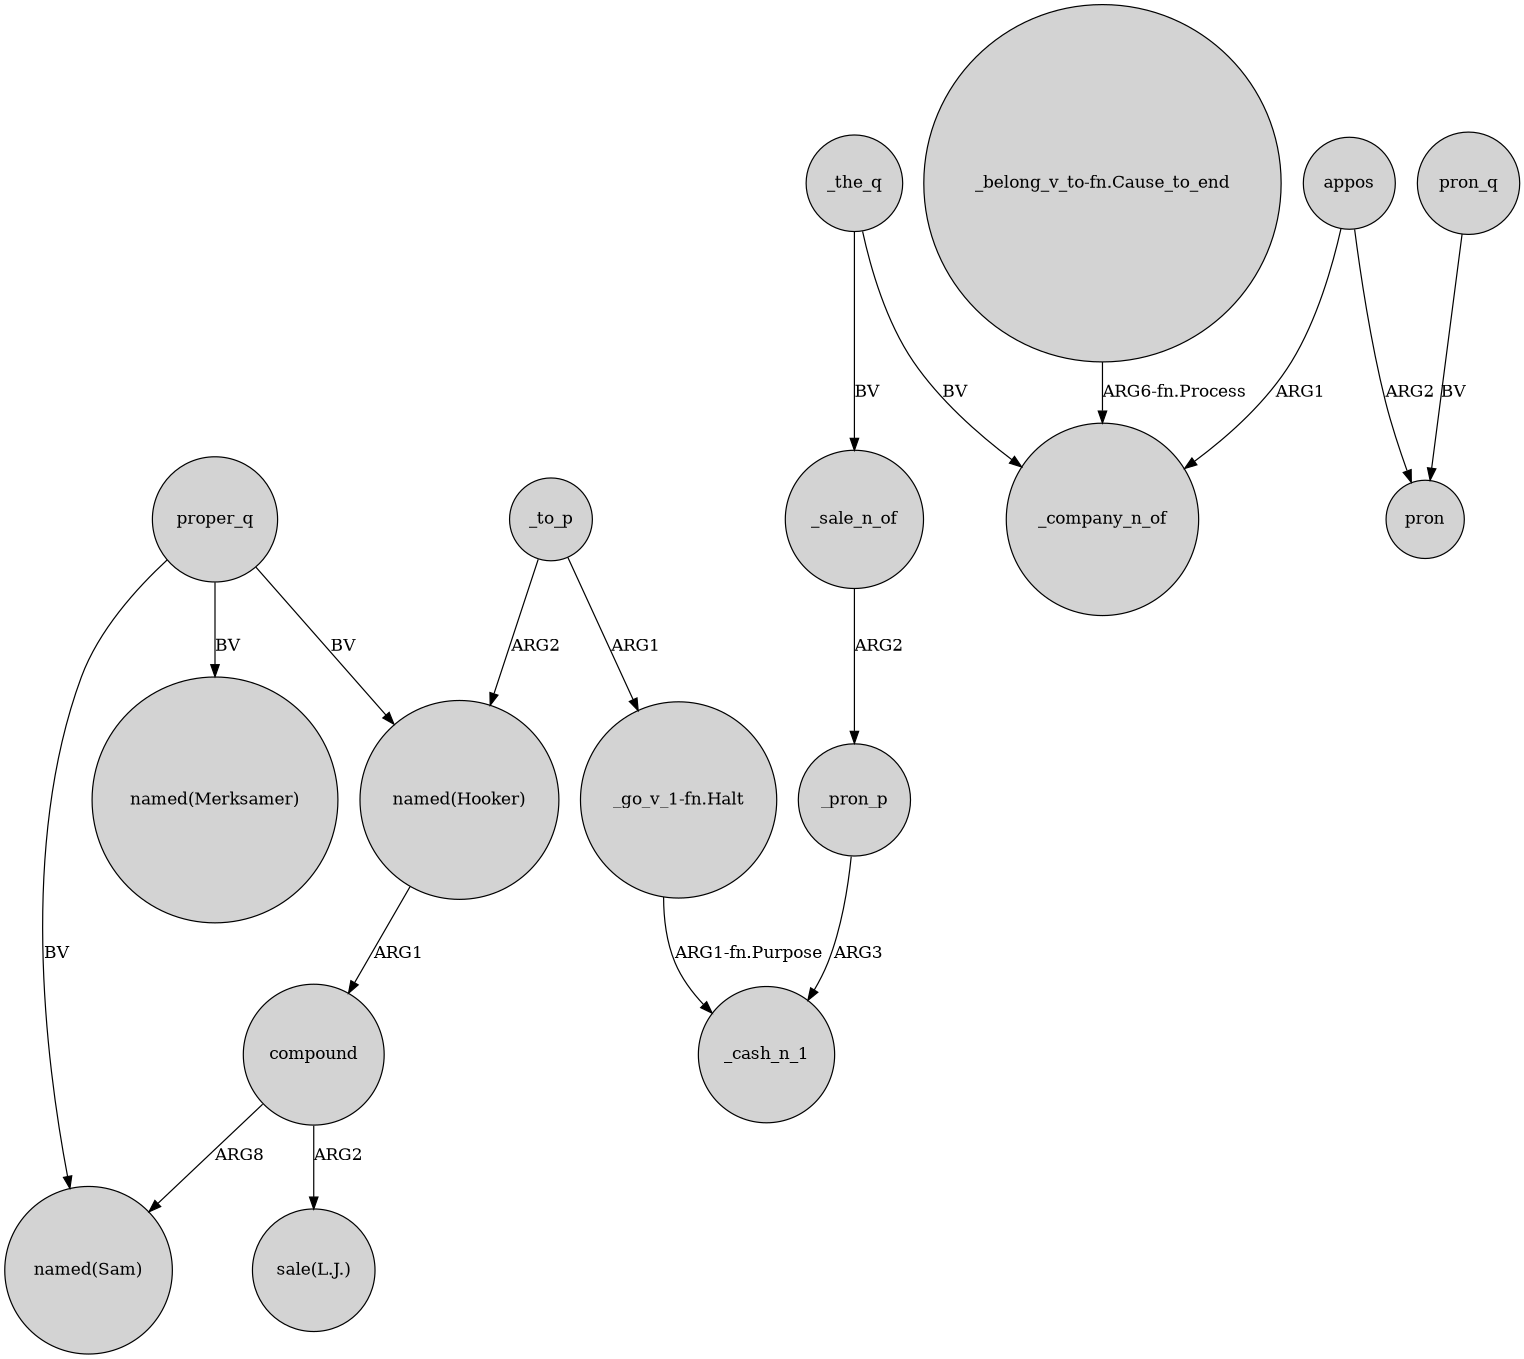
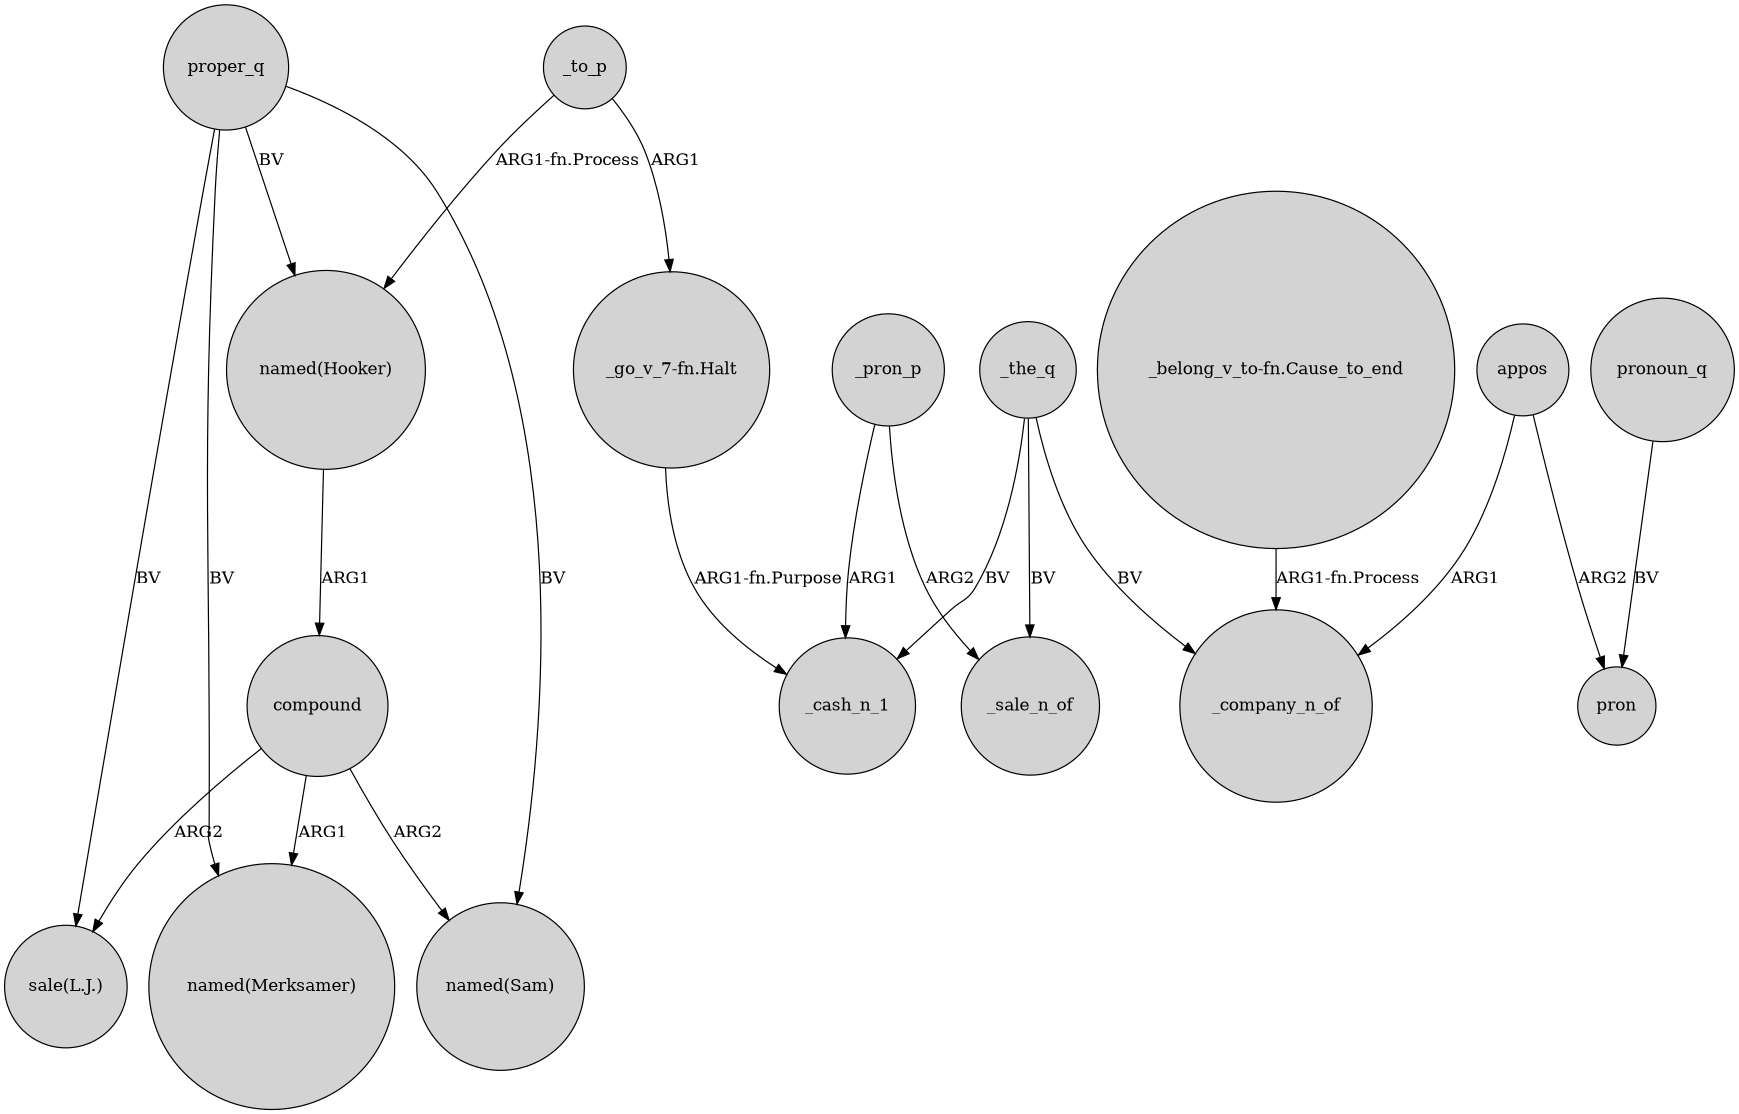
(1468, 183) -> (1663, 370)
(1175, 392) -> (1348, 579)
none -> (145, 521)
none -> (993, 550)
(536, 646) -> (568, 161)
(854, 660) -> (909, 546)
(679, 800) -> (672, 370)
none -> (300, 814)
(859, 953) -> (873, 579)
(240, 1156) -> (418, 833)
